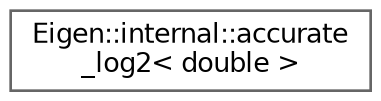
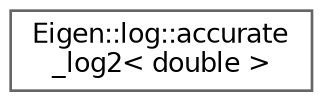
(191, 51) -> (161, 51)
